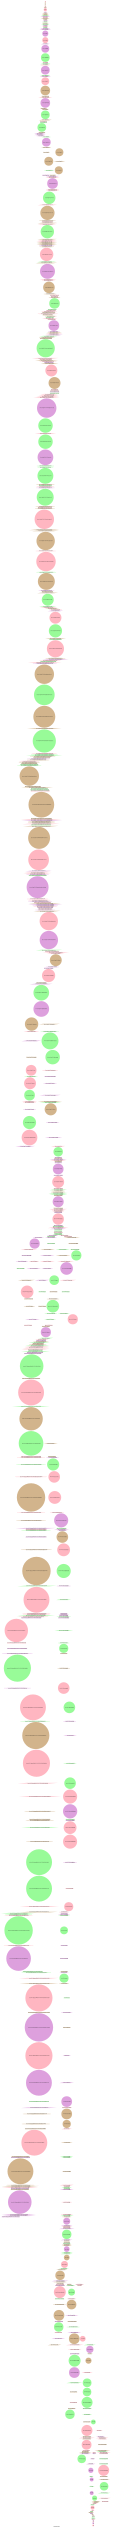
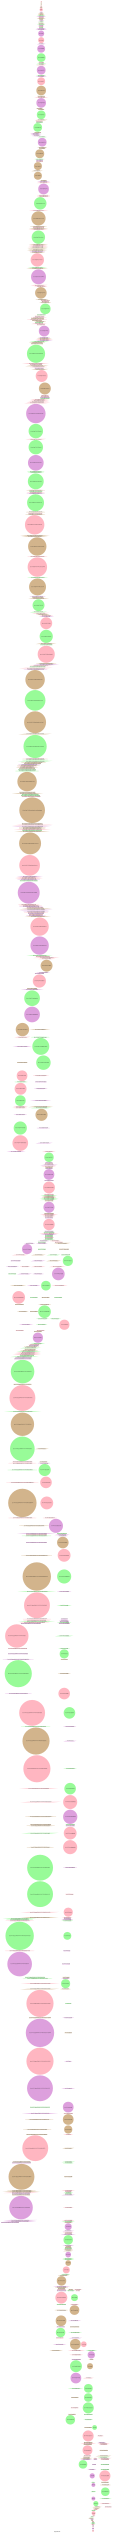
none -> (40, 161)
